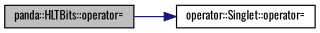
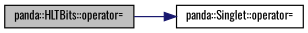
(246, 17) -> (240, 17)
